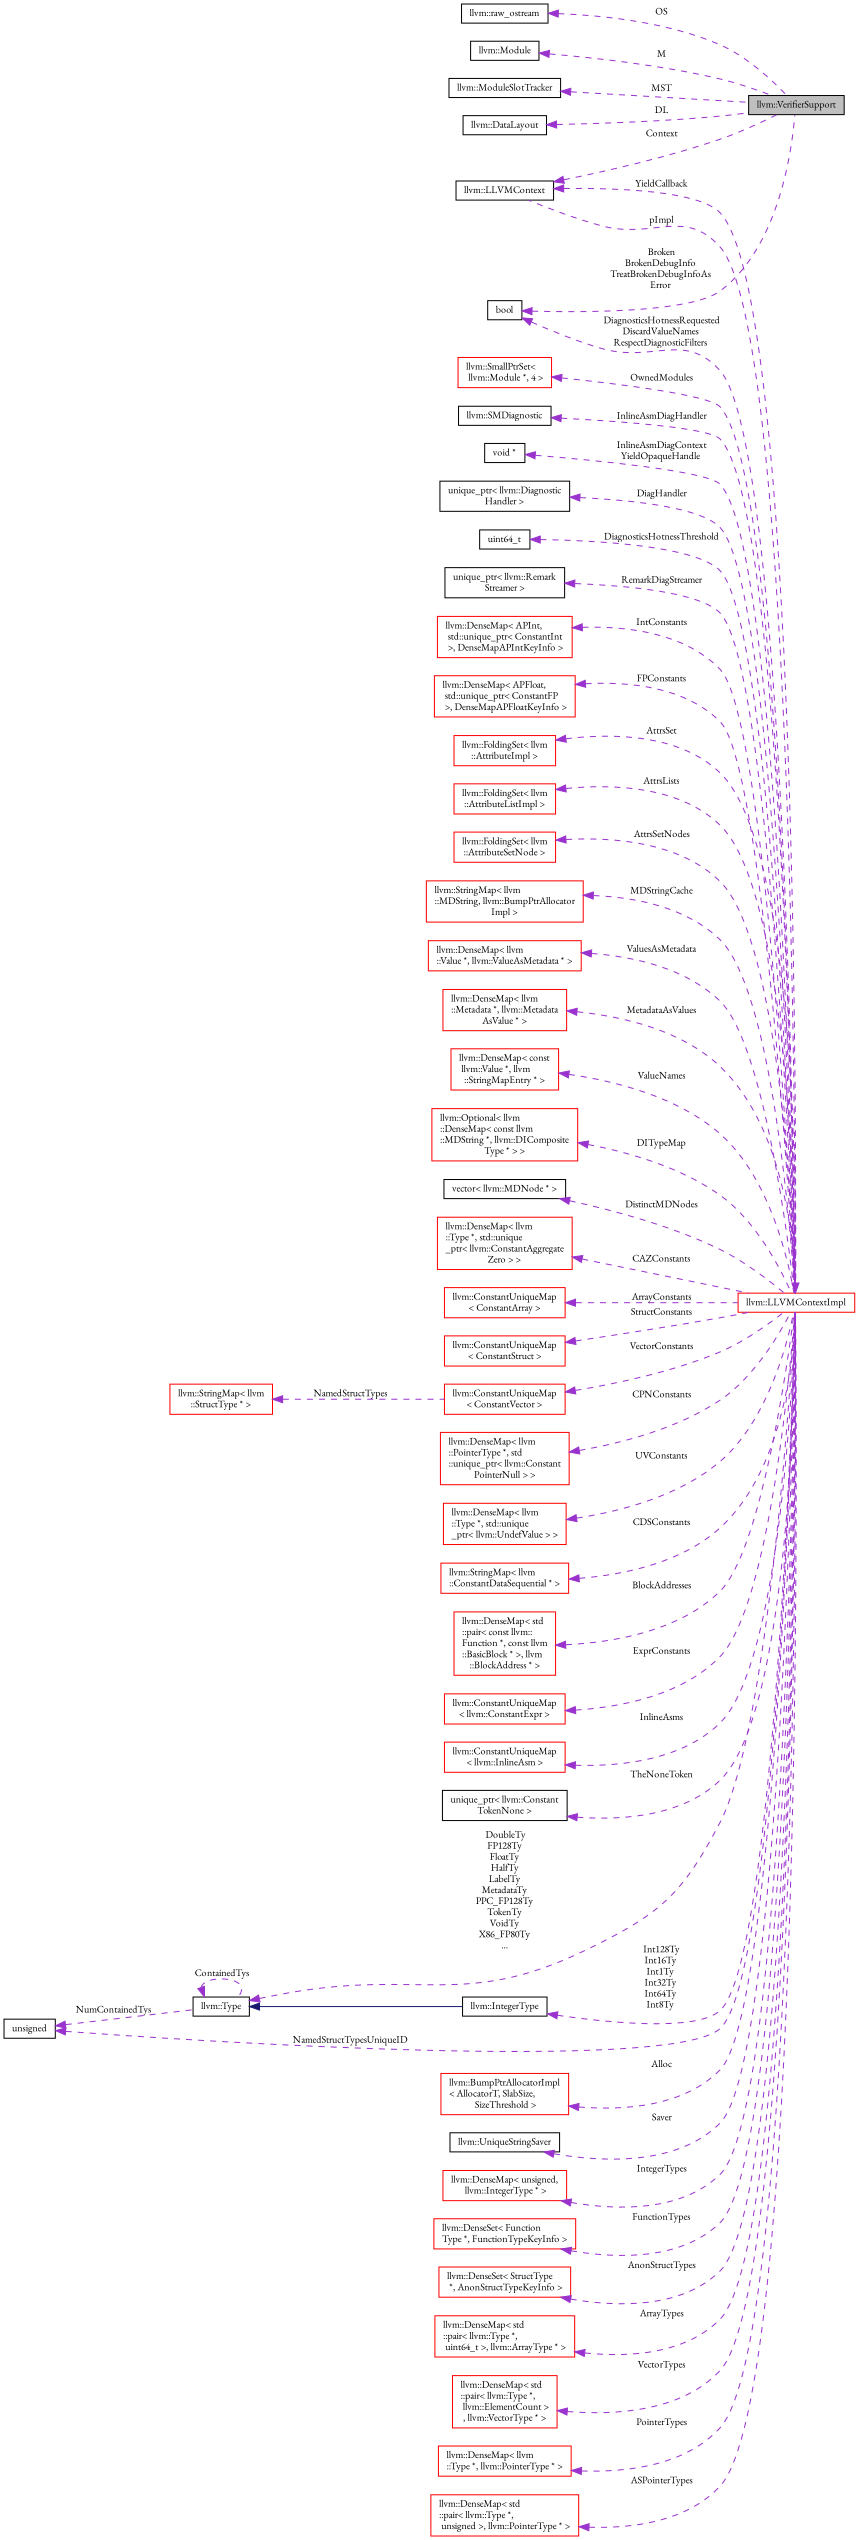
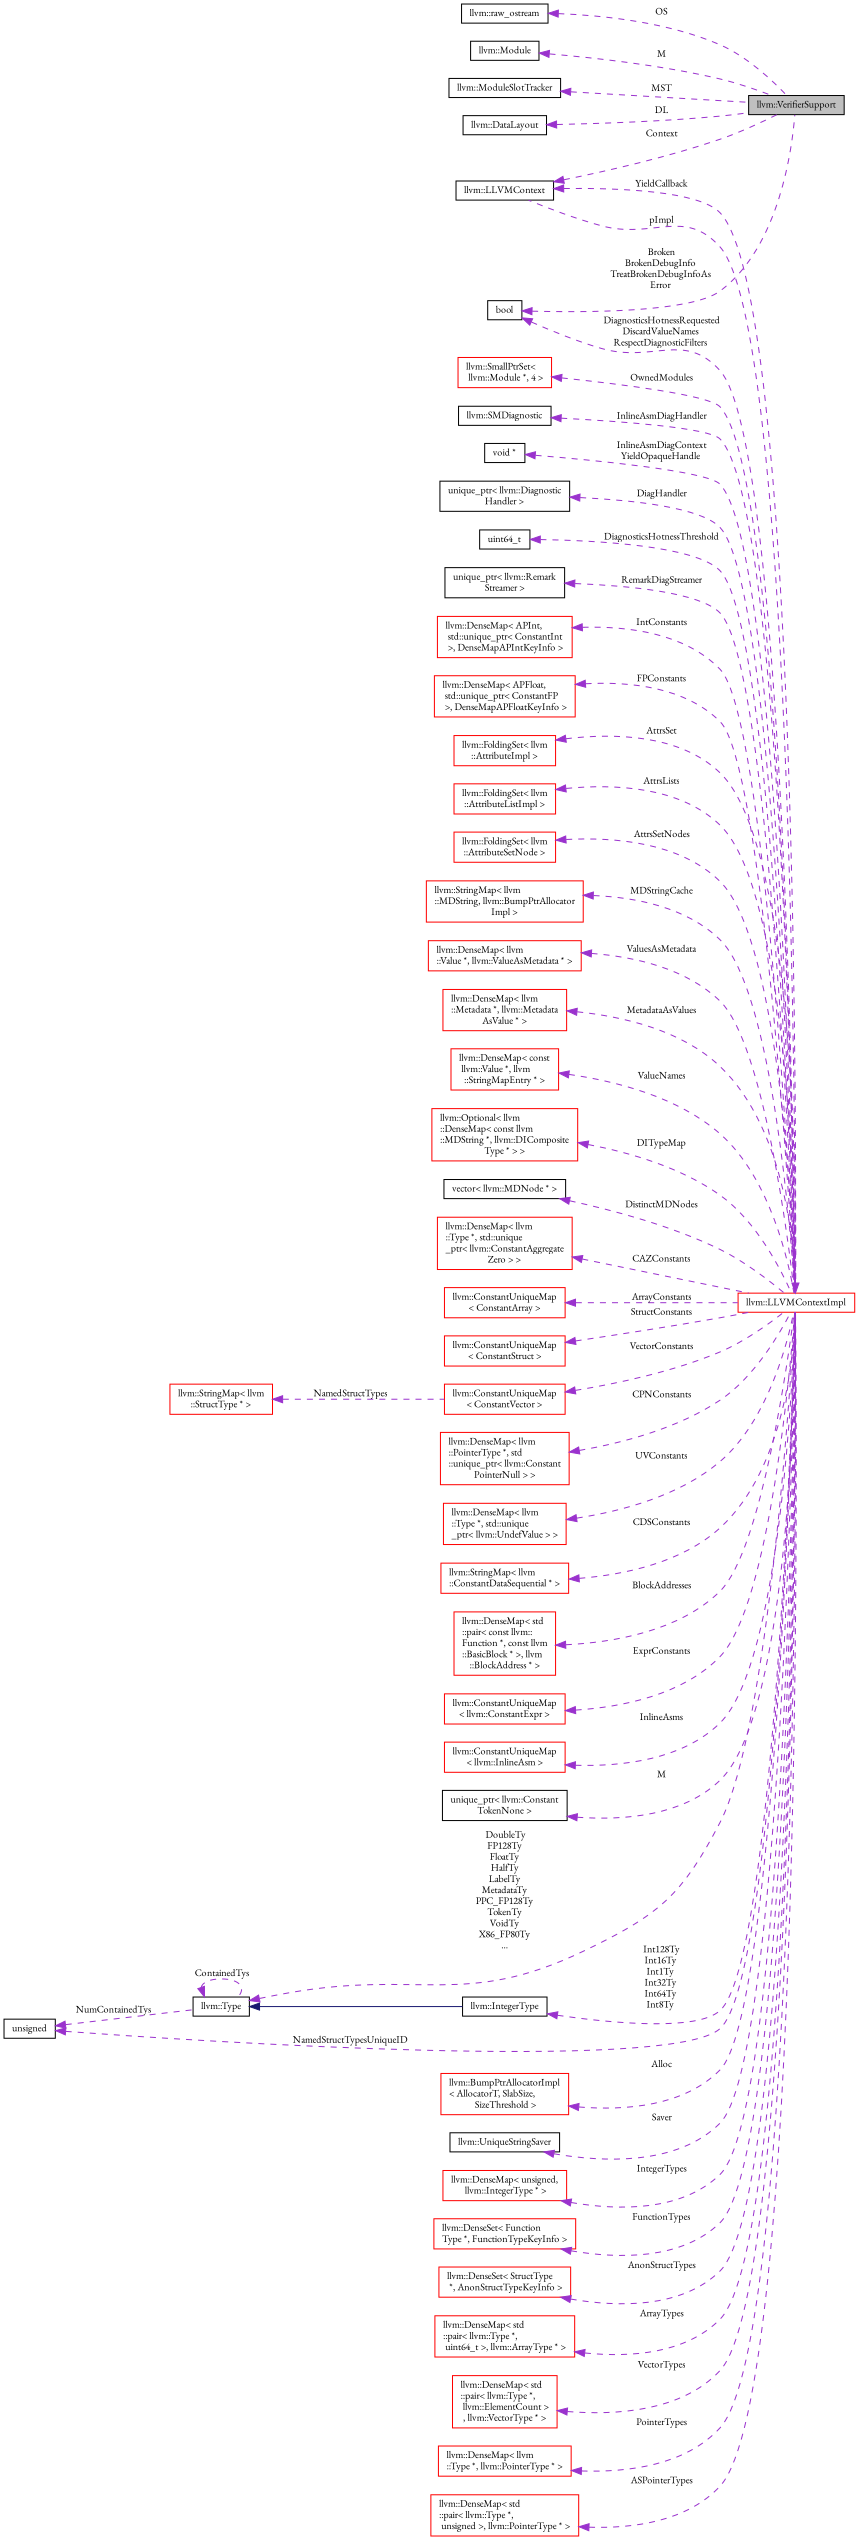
(661, 1775) -> (661, 1775)
